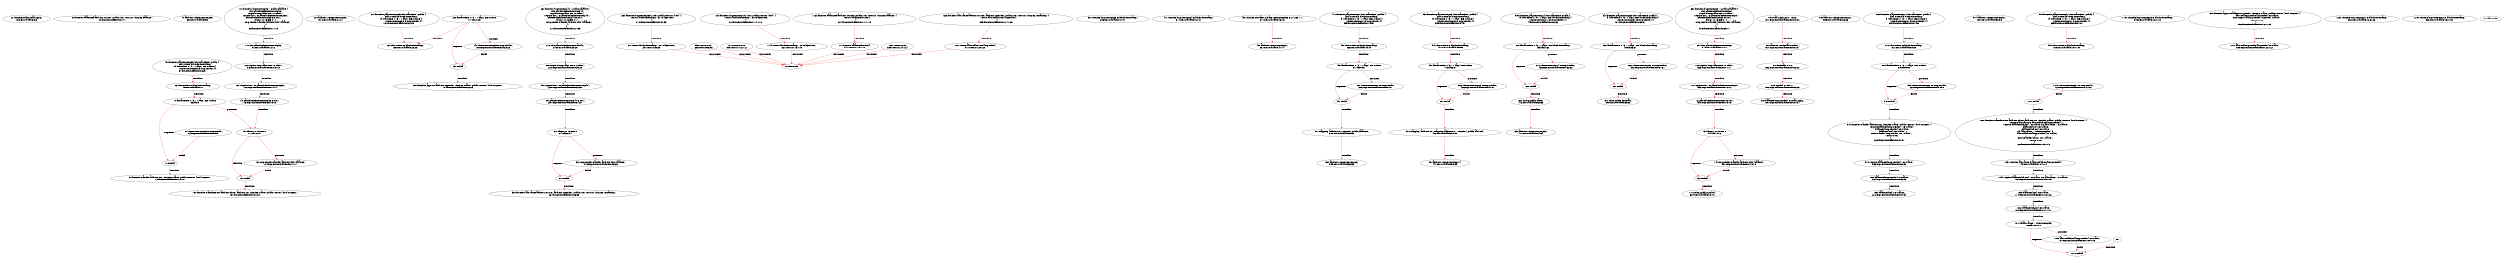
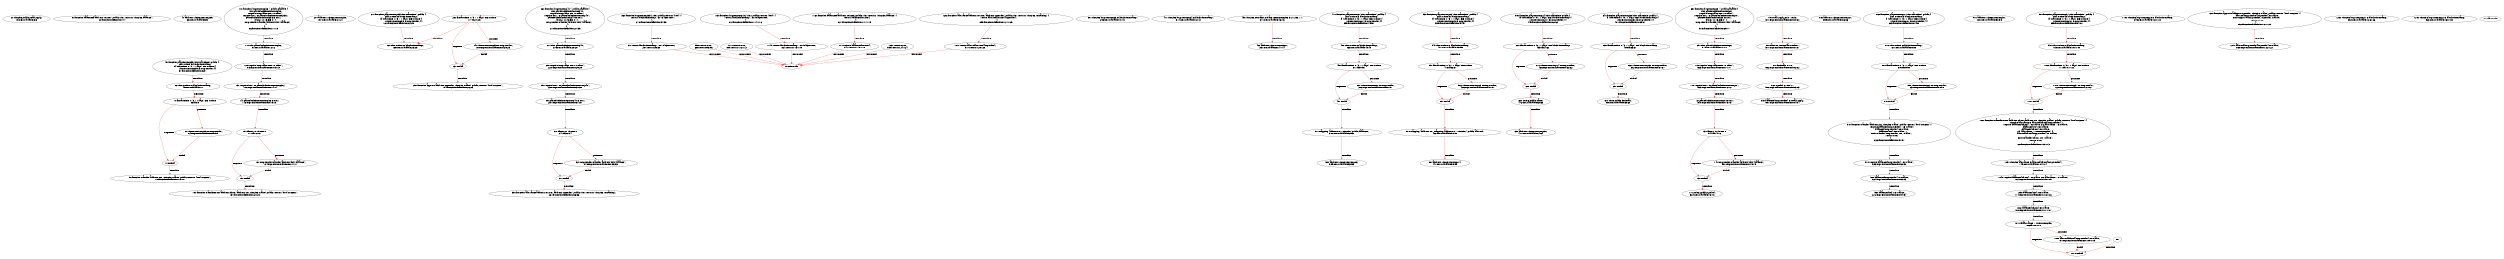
(565, 47) -> (565, 47)
(1272, 47) -> (1272, 47)
none -> (2067, 67)
(233, 113) -> (199, 116)
(238, 163) -> (238, 163)
